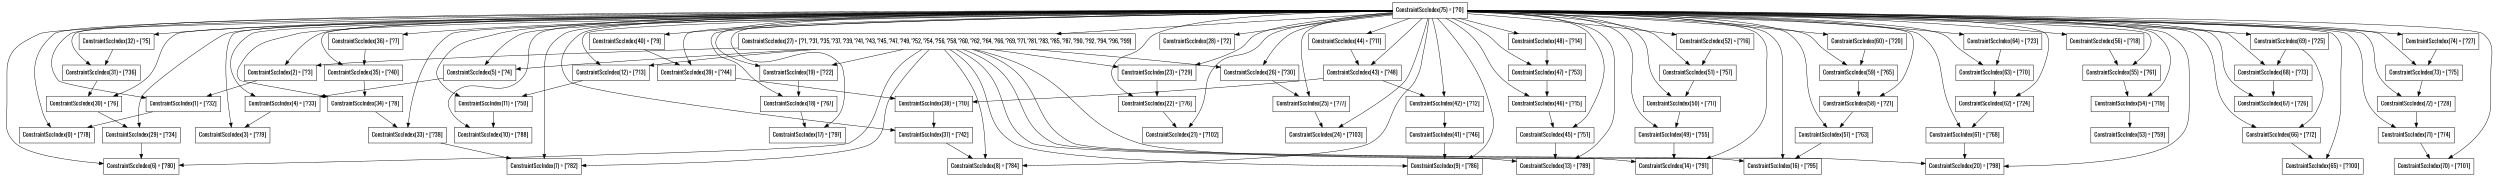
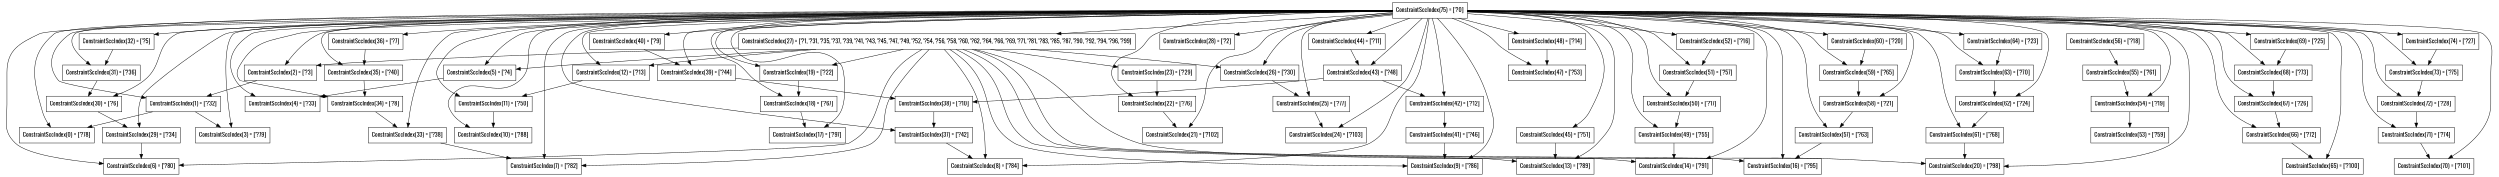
(1765, 15) -> none
(1825, 18) -> none
(1253, 36) -> none
(2323, 87) -> (2277, 118)
(1547, 104) -> none
(260, 118) -> (206, 118)
